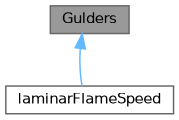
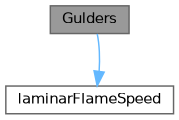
(80, 67) -> (99, 53)
